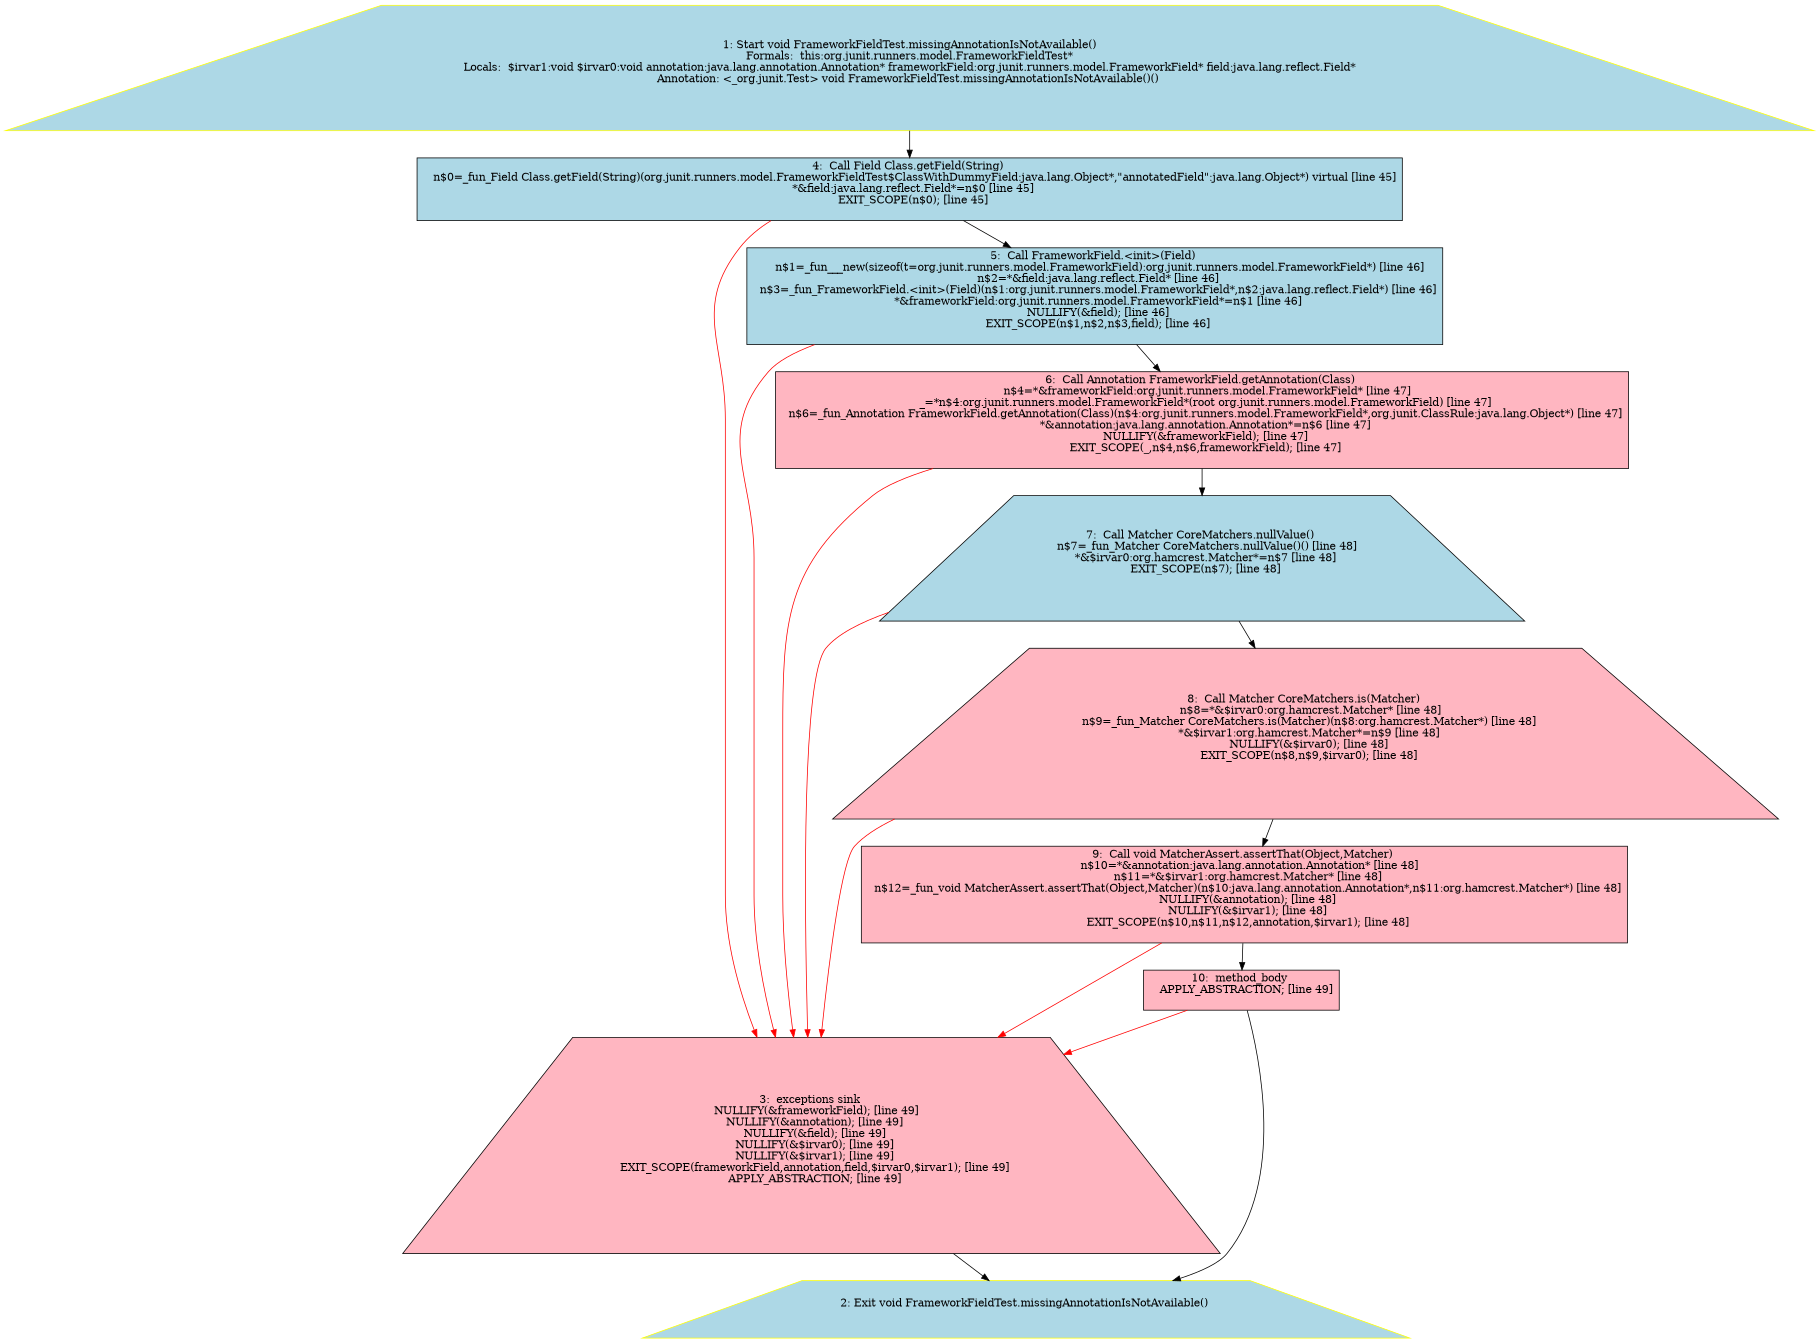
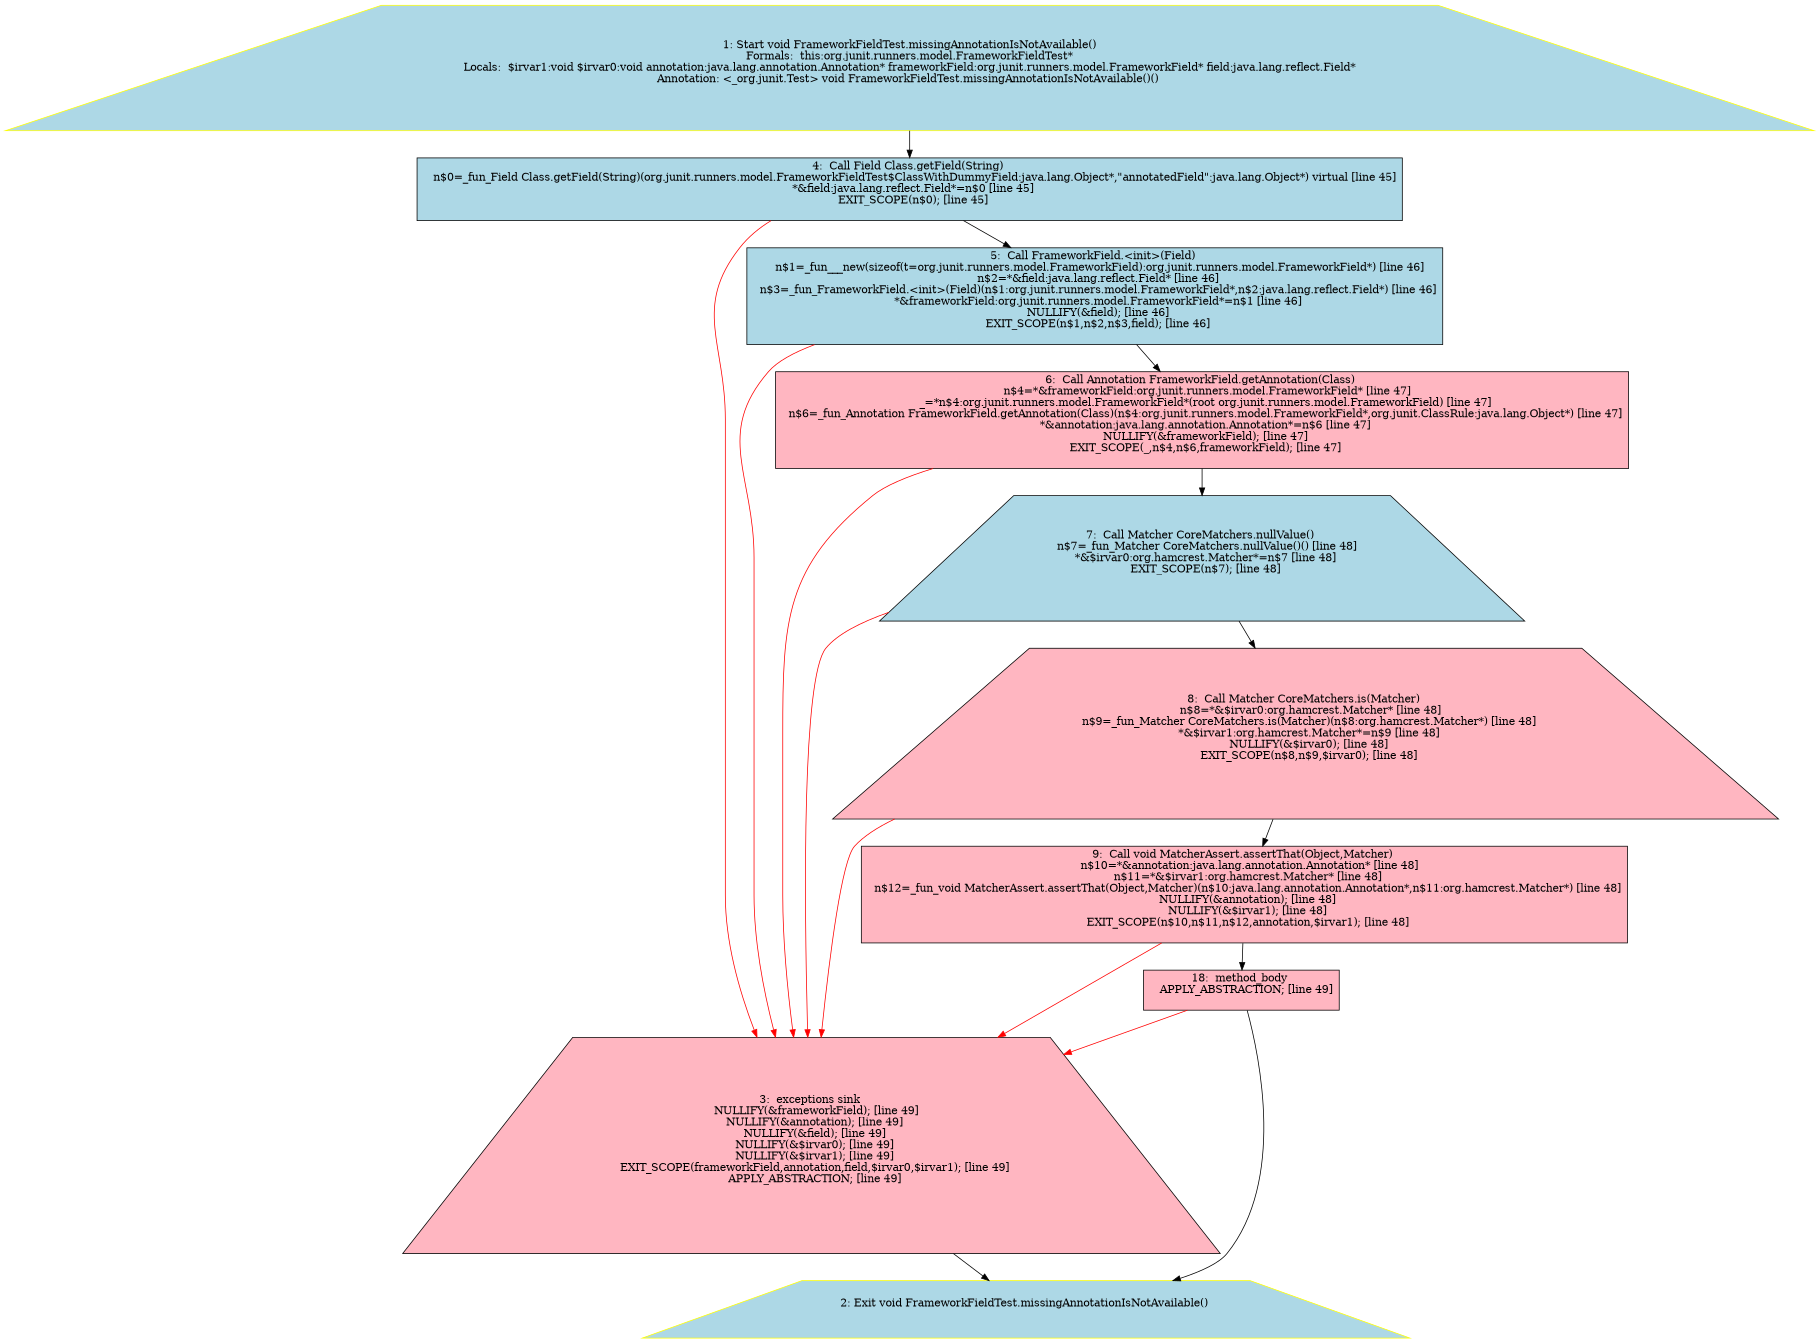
(1241, 990) -> (1241, 990)
